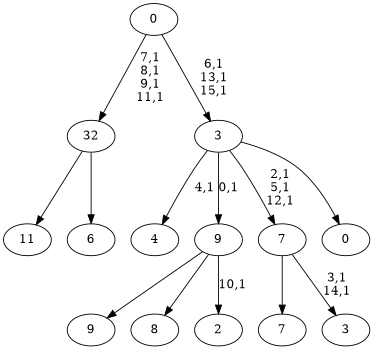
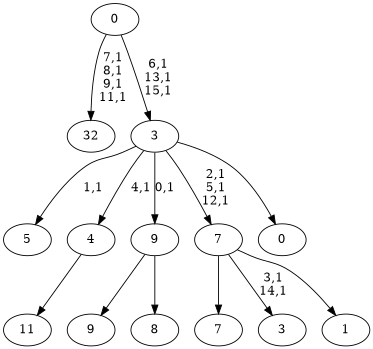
(62, 184) -> (62, 281)
none -> (27, 240)
(91, 240) -> none
(219, 330) -> none
none -> (346, 330)
